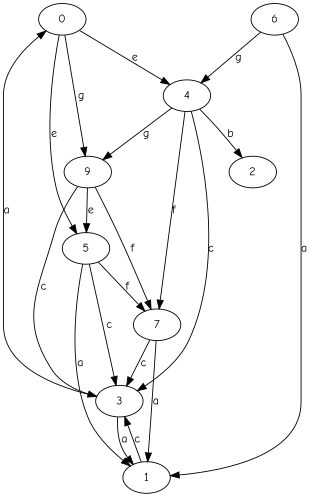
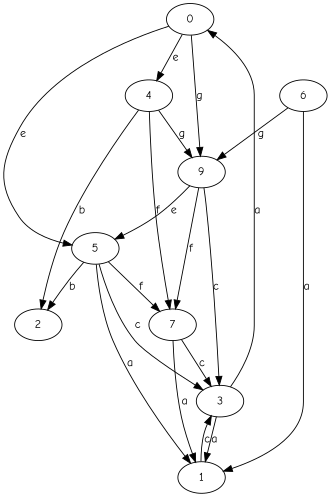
(234, 55) -> (261, 128)
(208, 258) -> none
none -> (68, 282)
